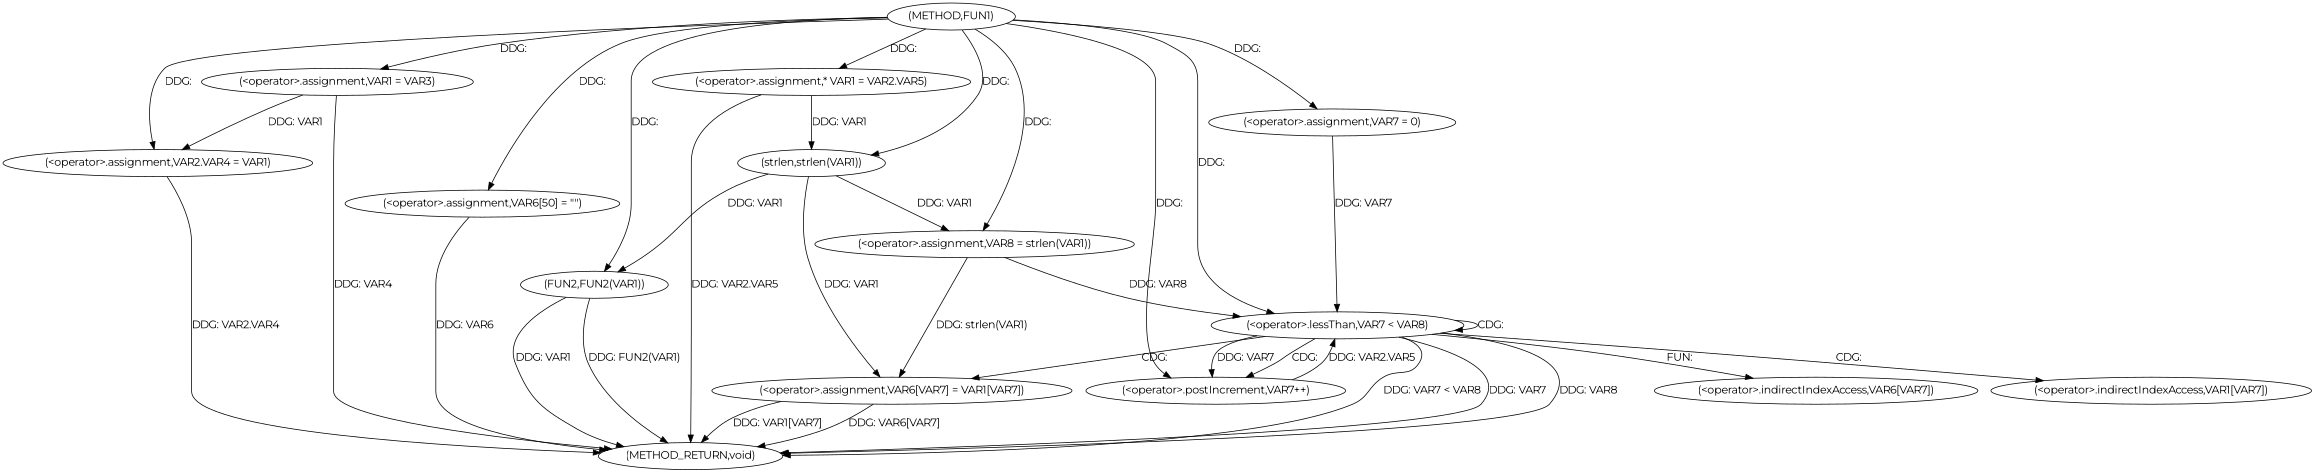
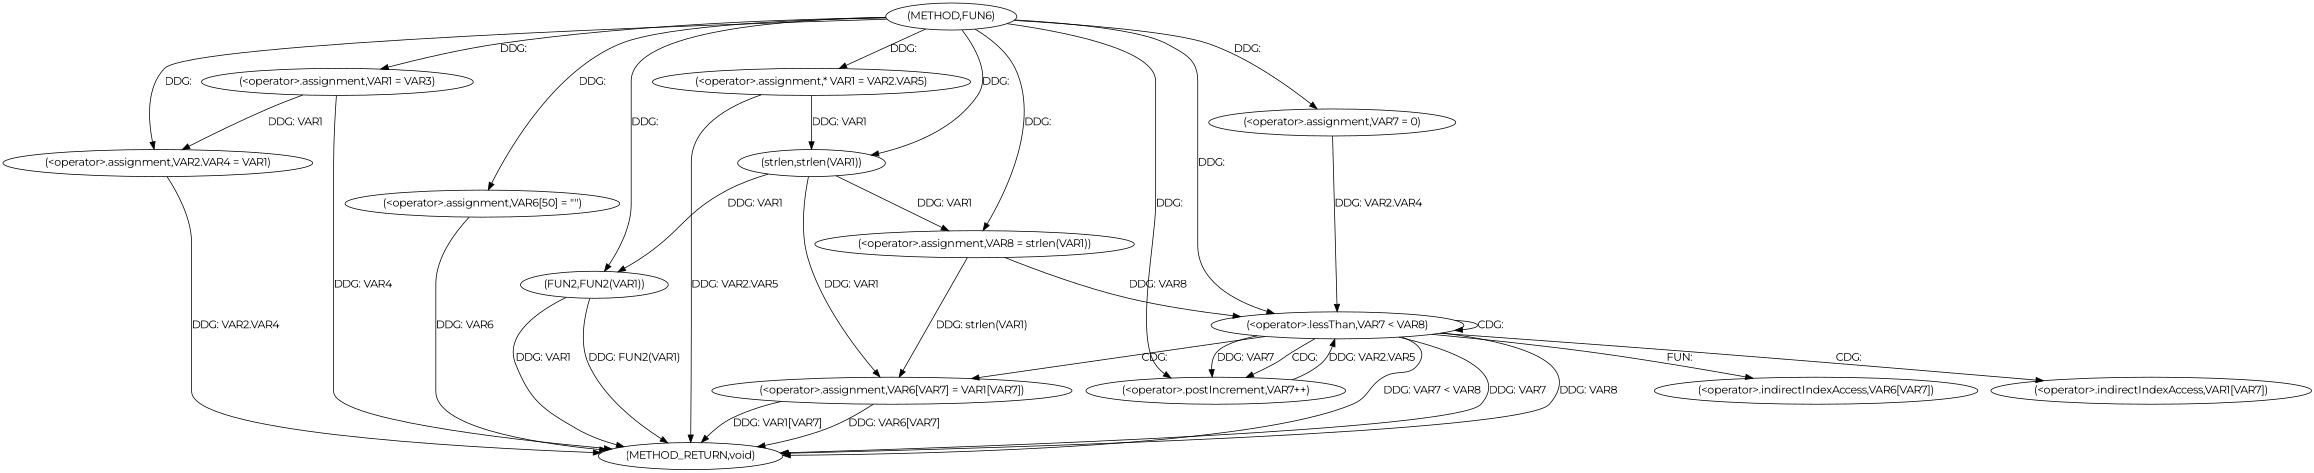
(951, 17) -> (951, 17)
(1363, 204) -> (1378, 204)
